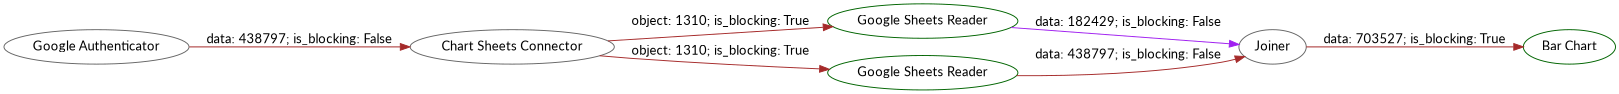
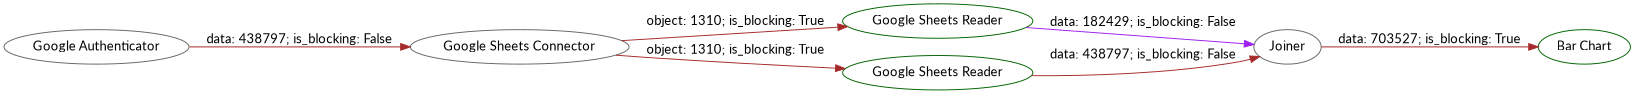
(512, 47) -> (520, 47)
